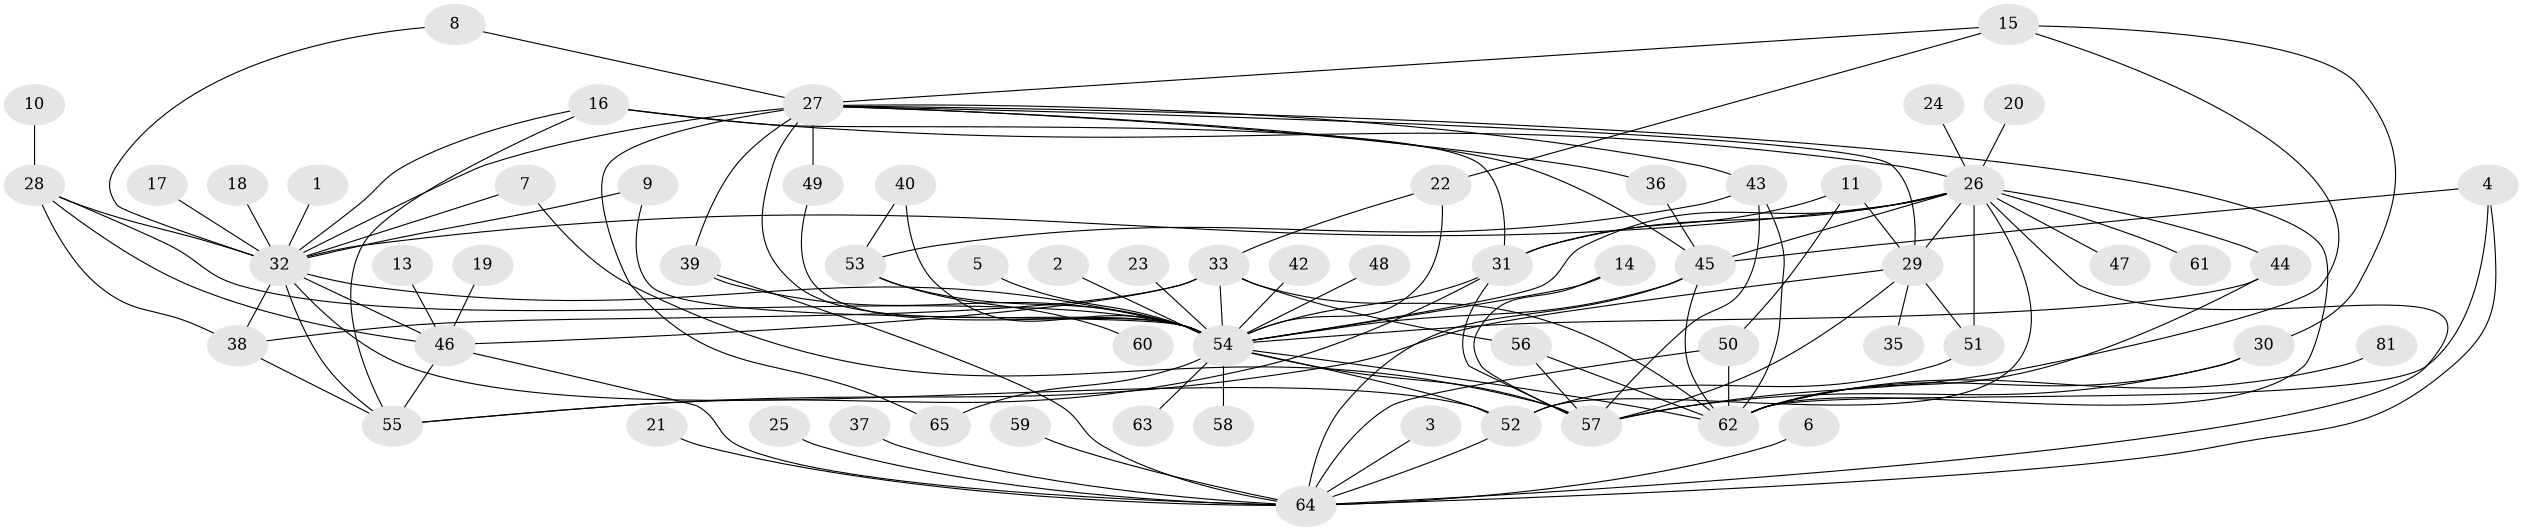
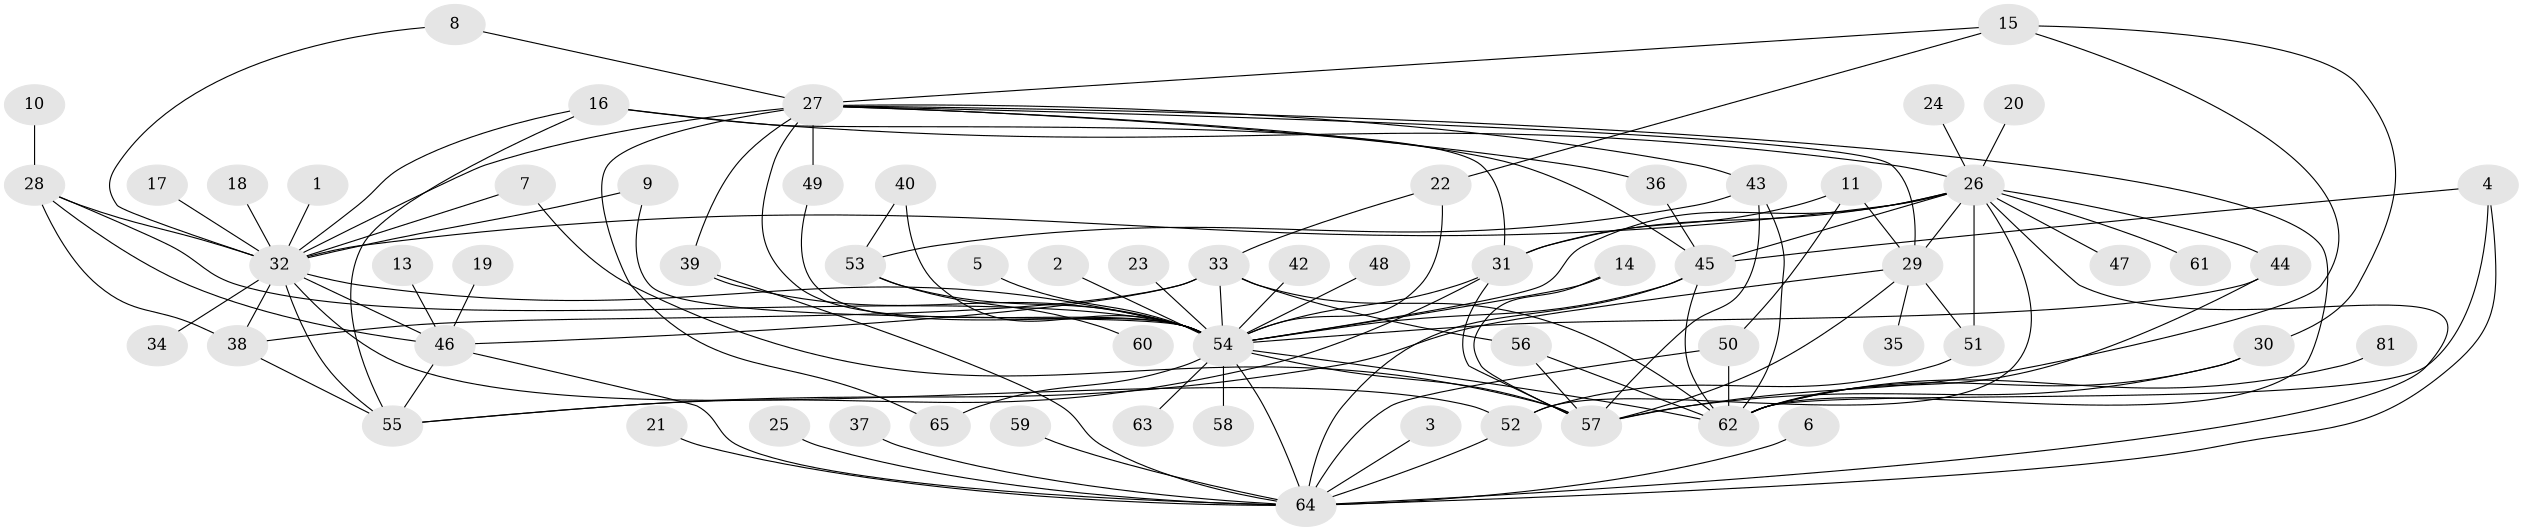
none -> (157, 346)
(1395, 385) -> (1272, 423)
